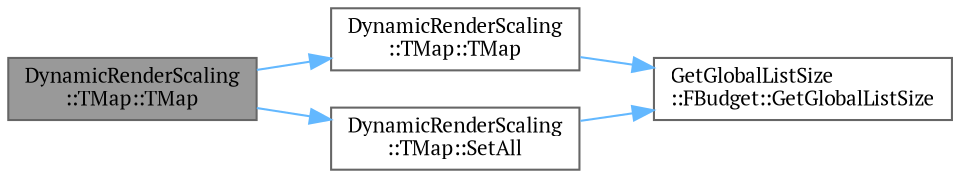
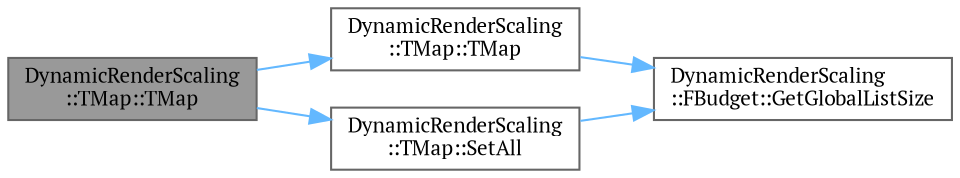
(803, 89) -> (803, 89)
